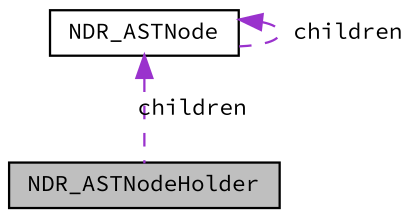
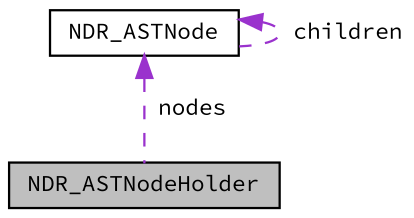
(186, 109) -> (186, 109)
